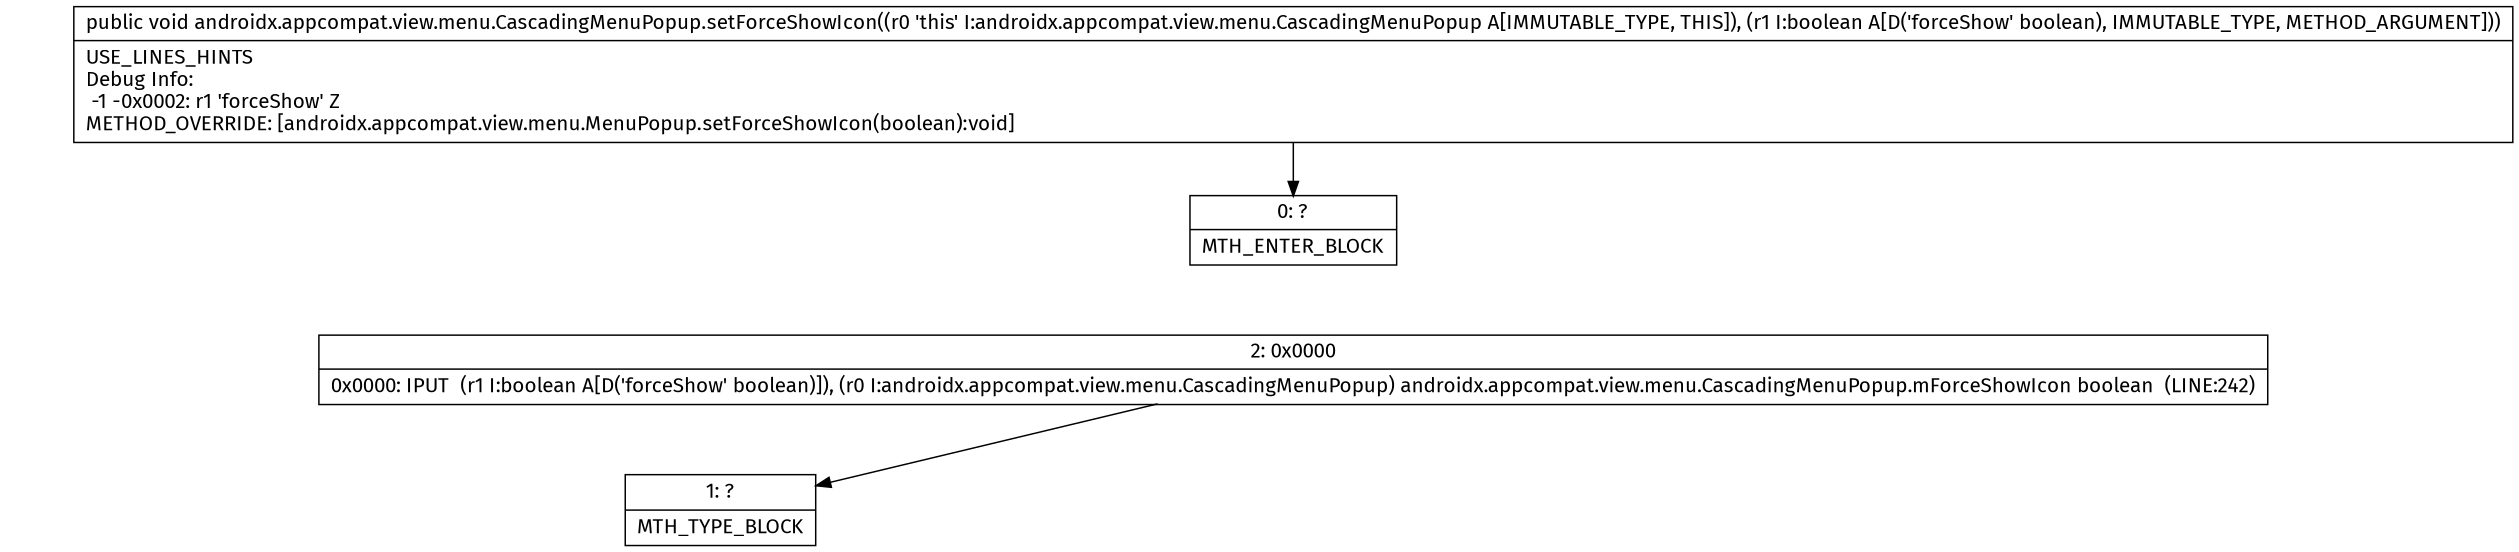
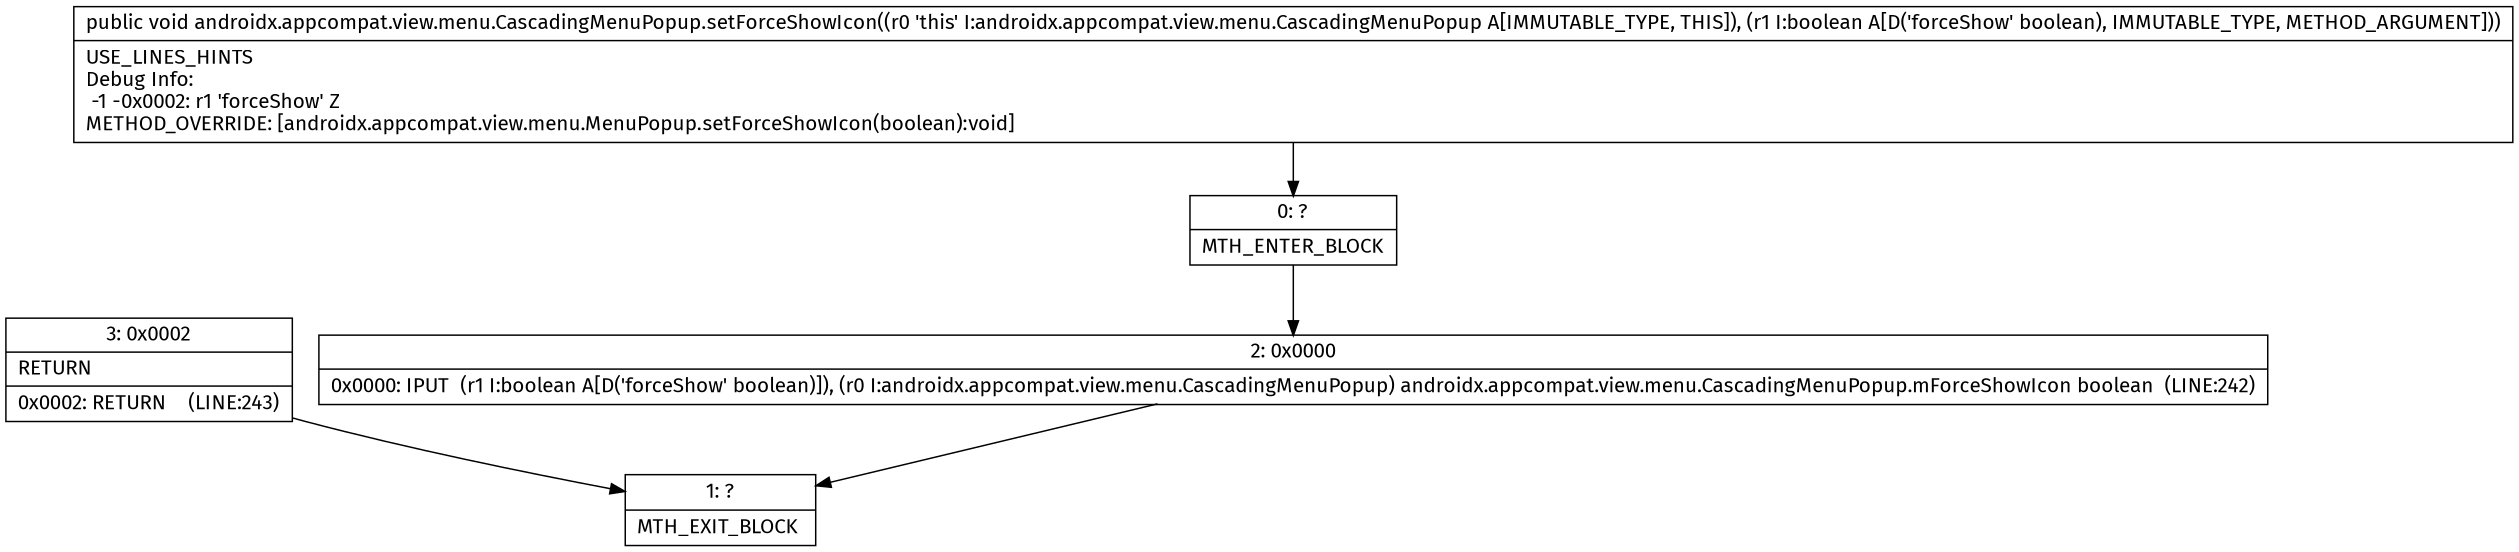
none -> (1293, 293)
none -> (149, 370)
(720, 527) -> (718, 527)
